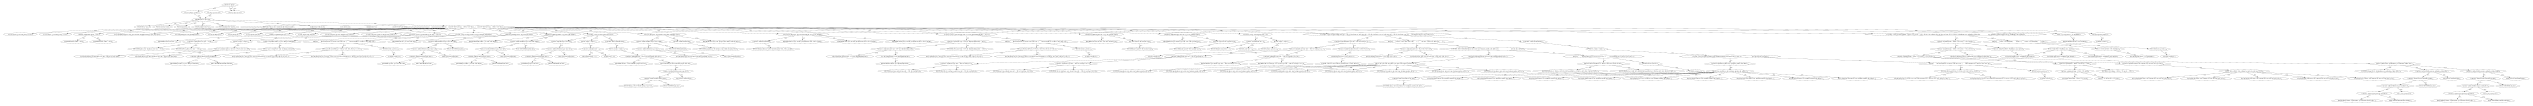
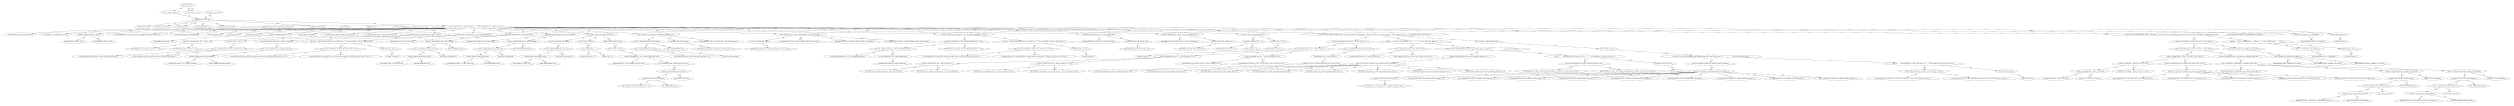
(2014, 53) -> (2265, 53)
